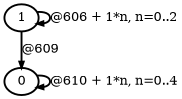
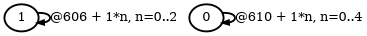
(22, 46) -> none
